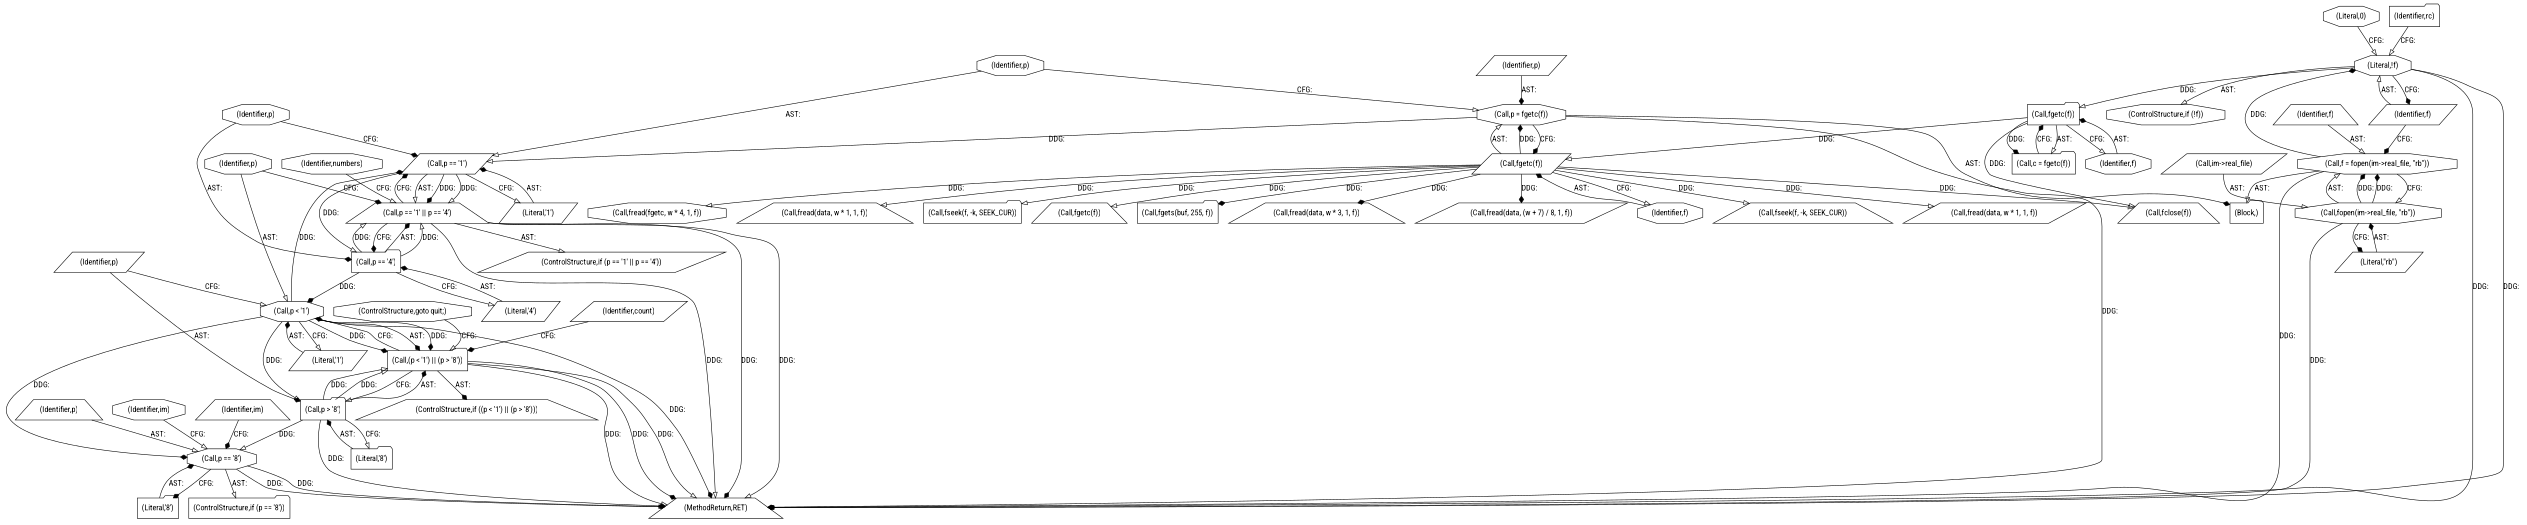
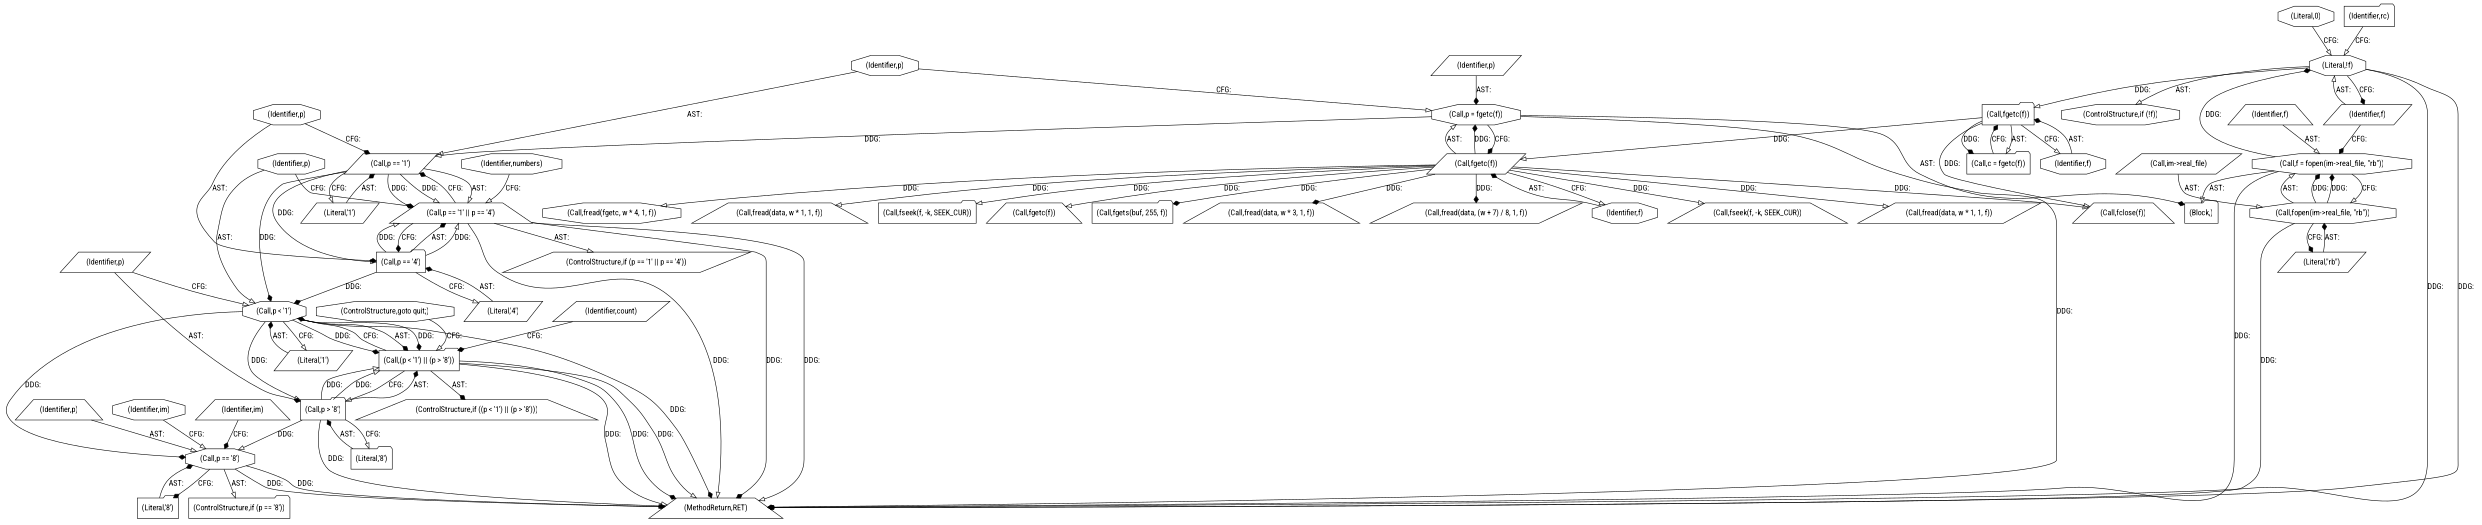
(311, 208) -> (266, 205)
(466, 495) -> (467, 495)
